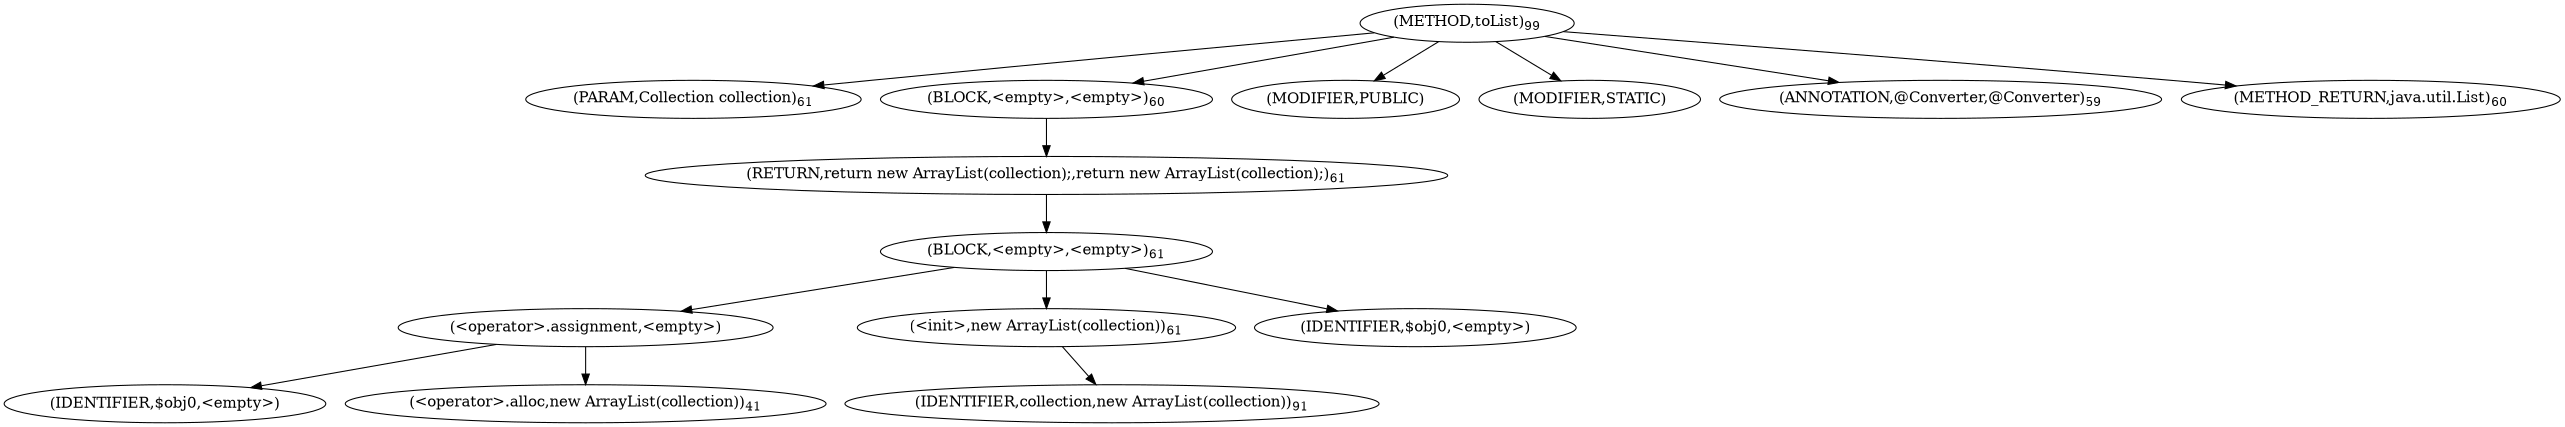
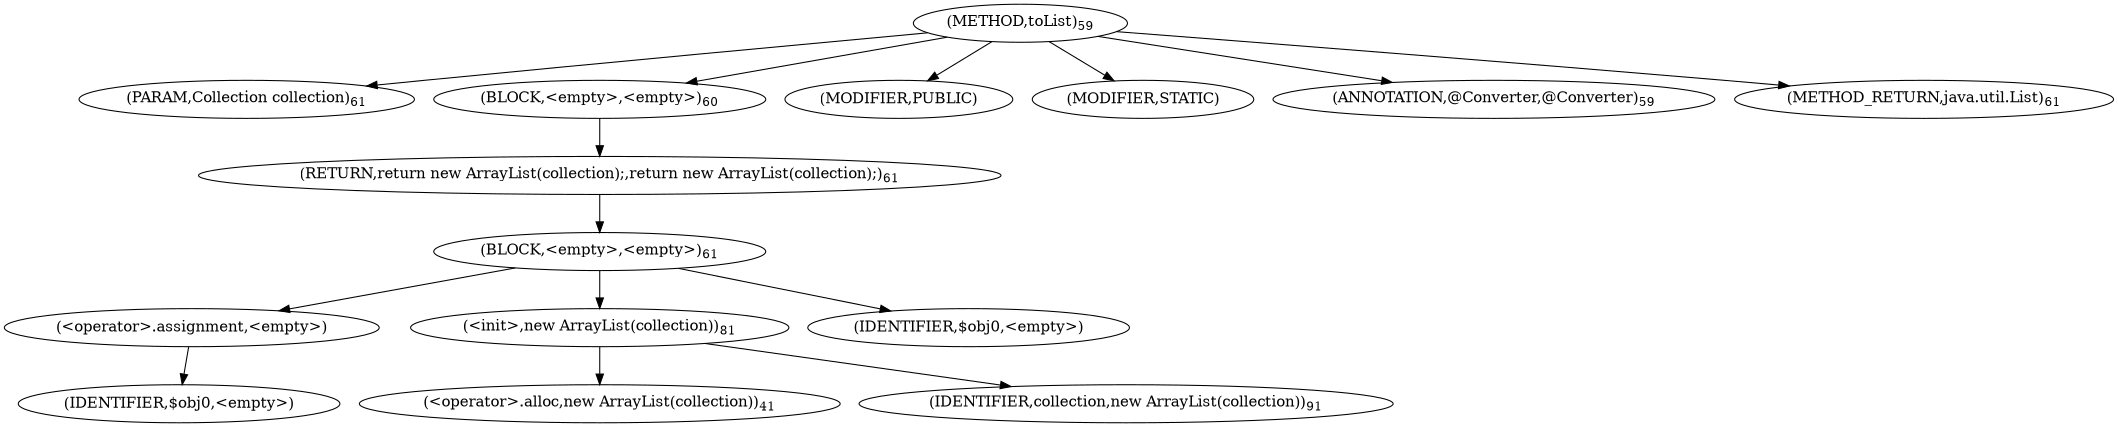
(1533, 22) -> (1086, 22)
(2500, 98) -> (2053, 98)
(1175, 326) -> (728, 326)
(586, 361) -> (600, 361)
